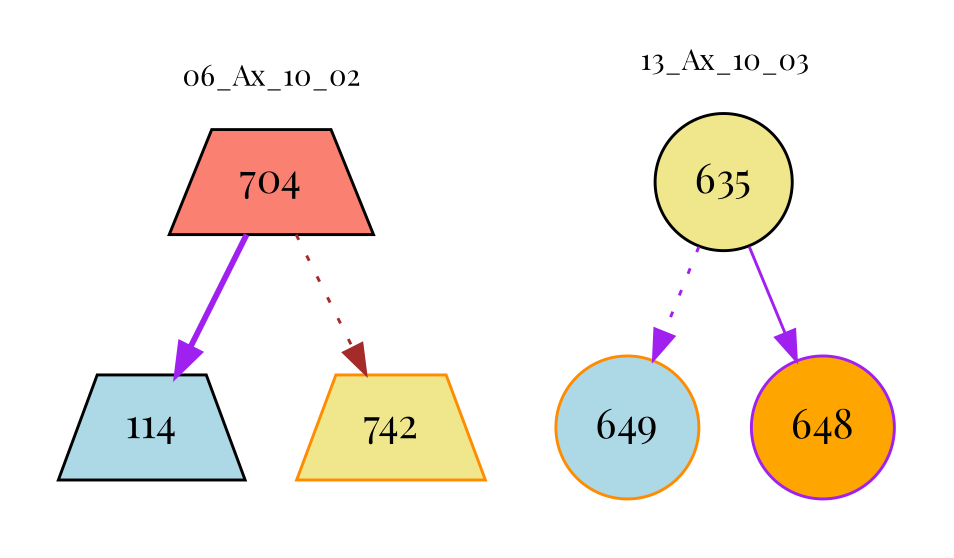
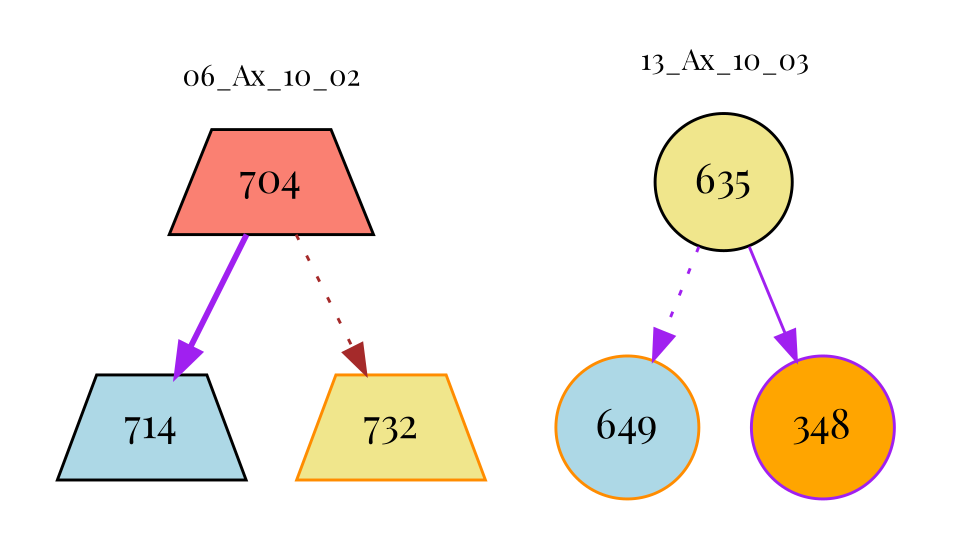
(152, 427) -> (152, 427)
(391, 427) -> (391, 427)
(823, 427) -> (823, 427)
